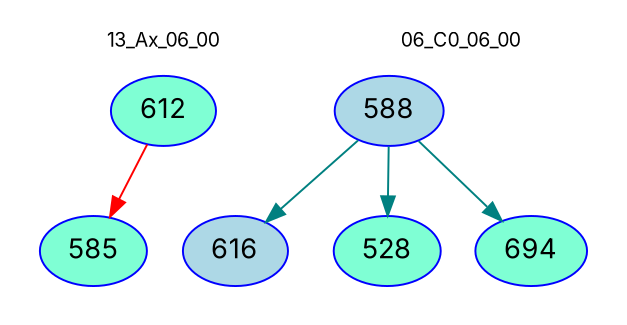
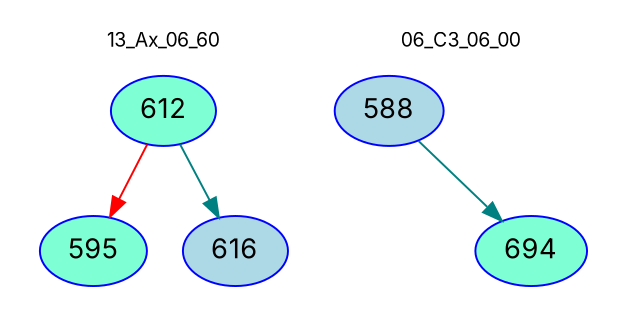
(163, 42) -> (163, 42)
(461, 42) -> (461, 42)
(331, 164) -> (195, 172)
(93, 251) -> (93, 251)
(387, 251) -> none
